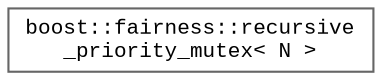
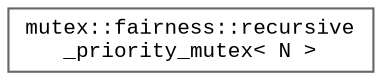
(191, 40) -> (191, 40)
